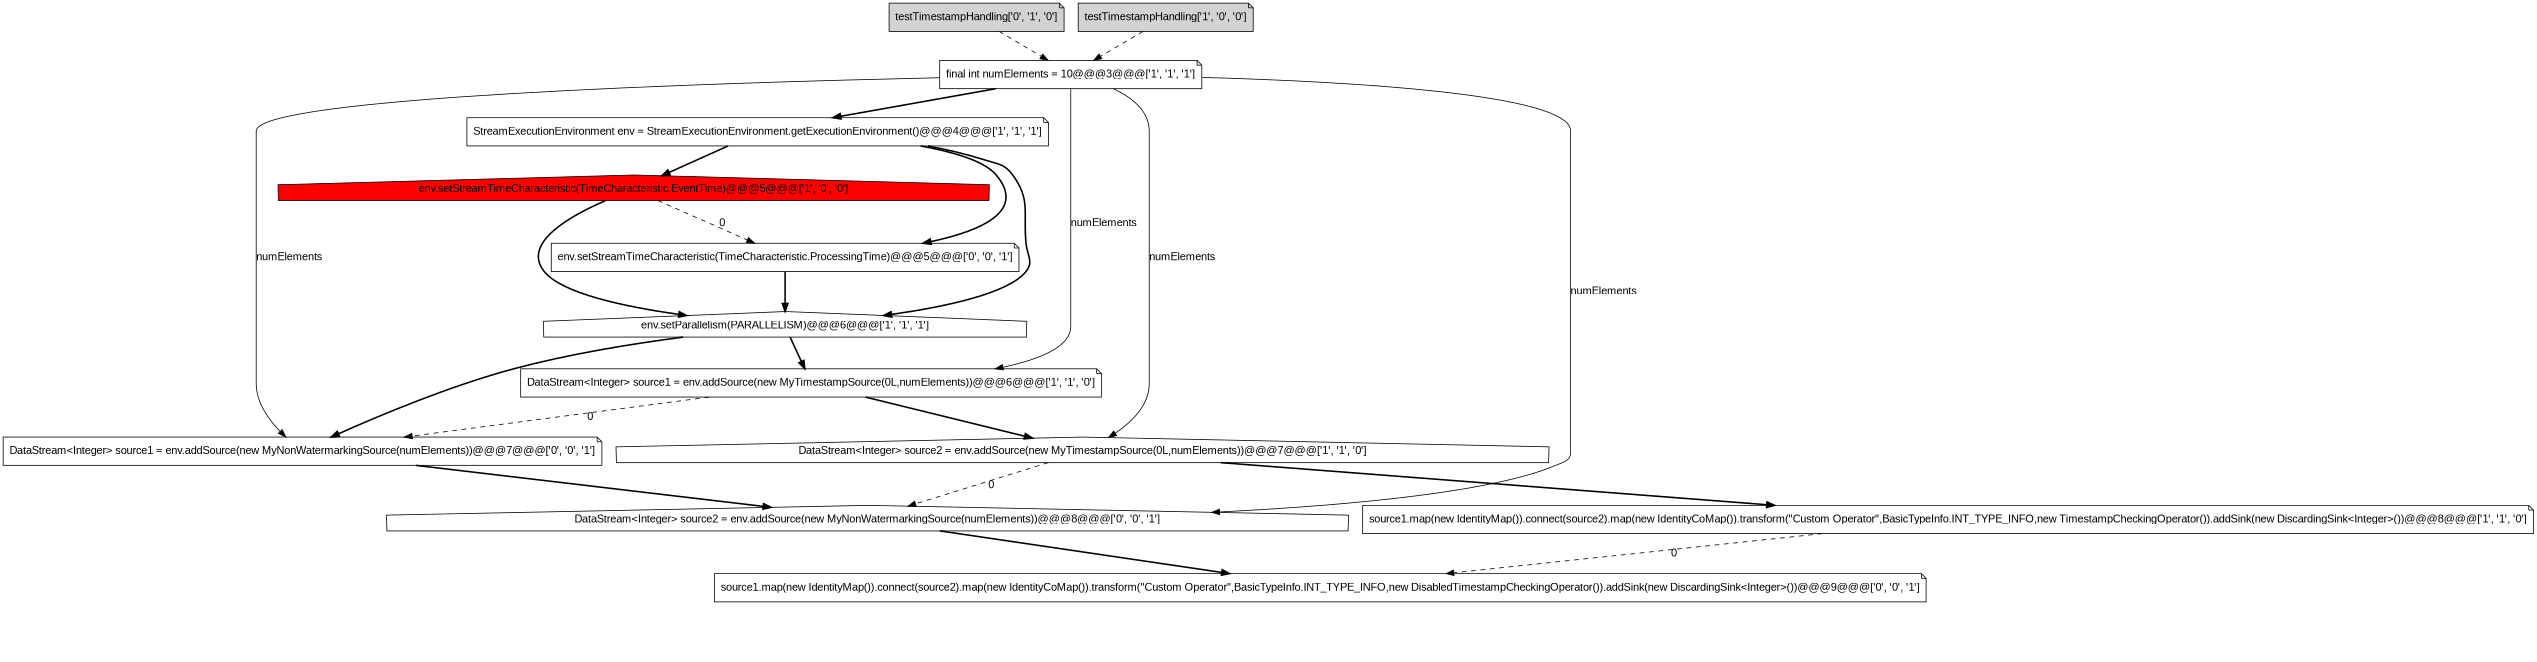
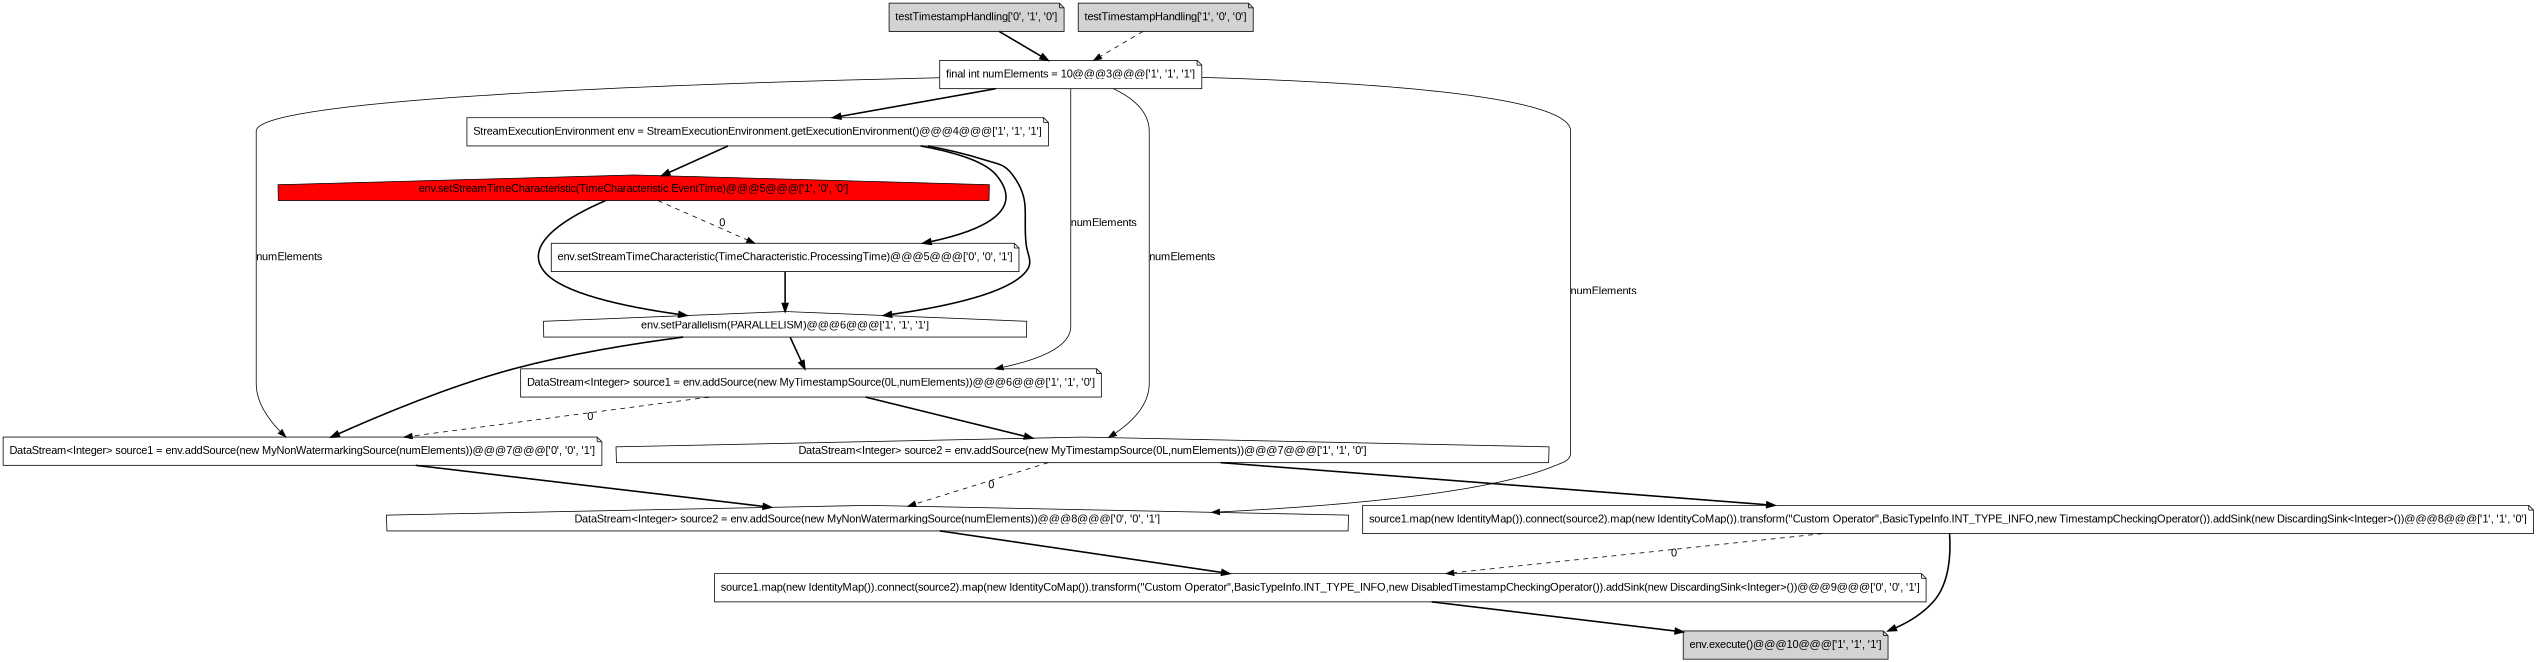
(1020, 44) -> (1020, 44)
none -> (1786, 645)
